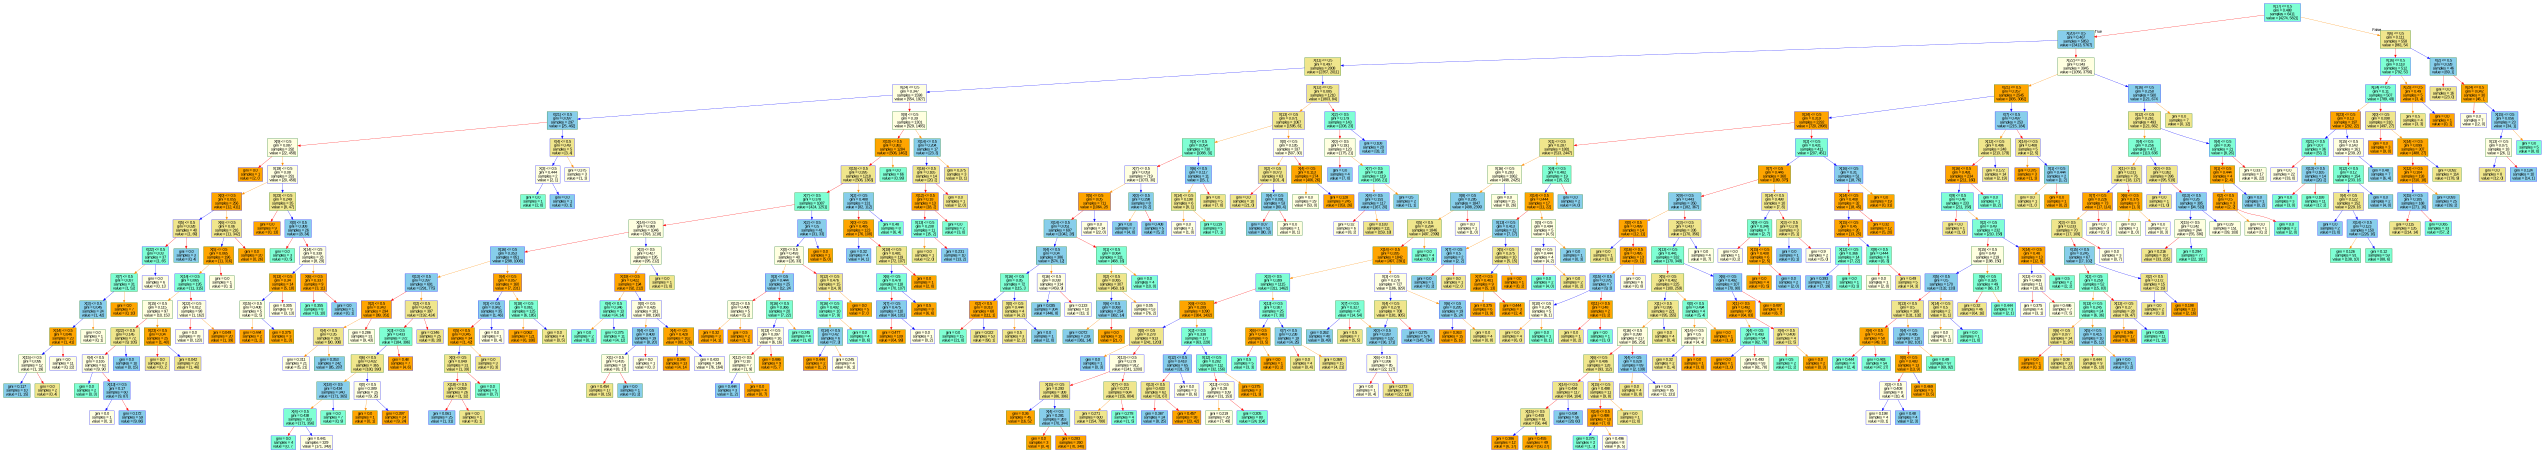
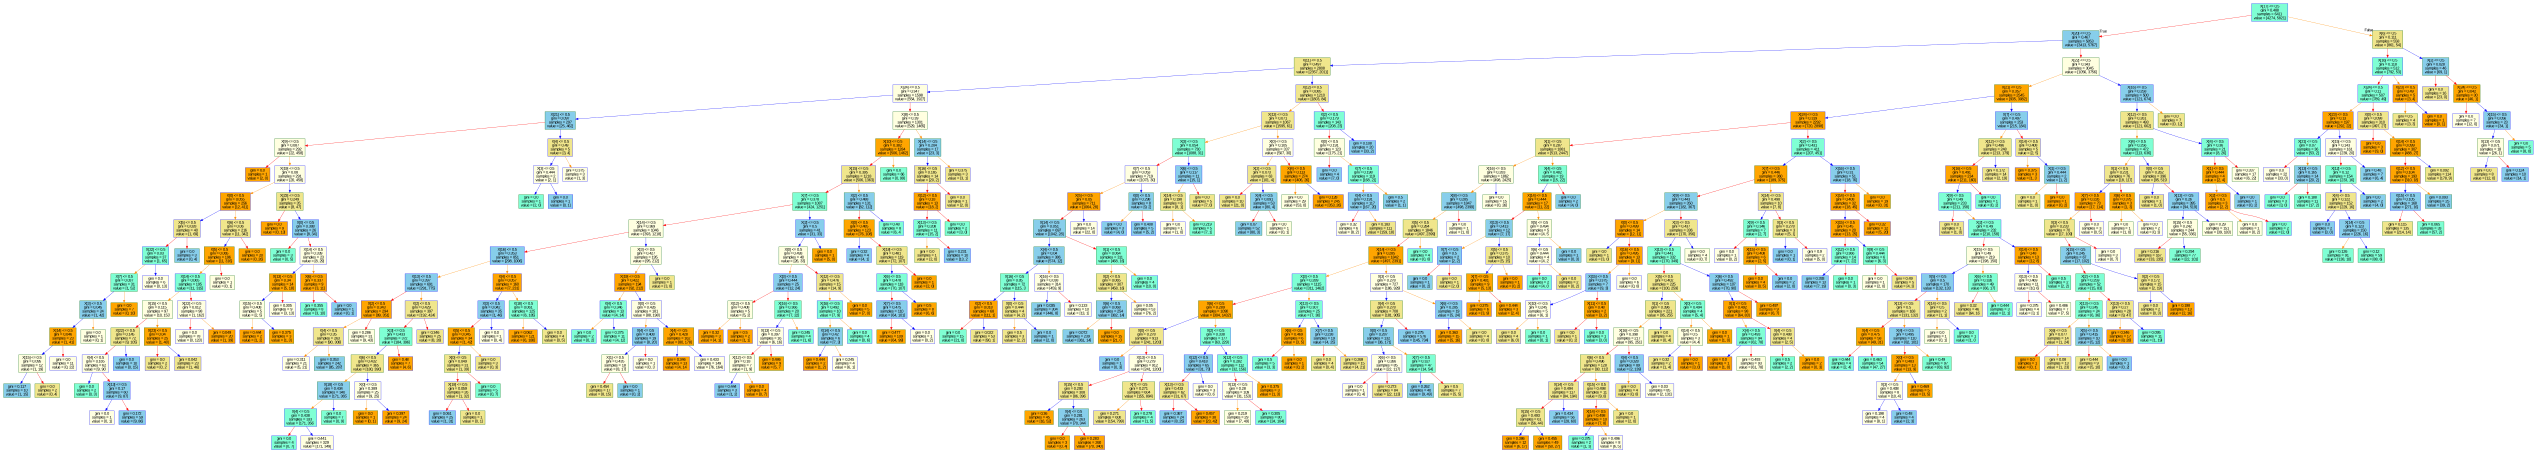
(2438, 229) -> (2431, 229)
(1365, 322) -> (1398, 349)
(1901, 376) -> (1898, 376)
